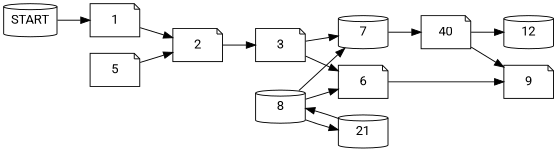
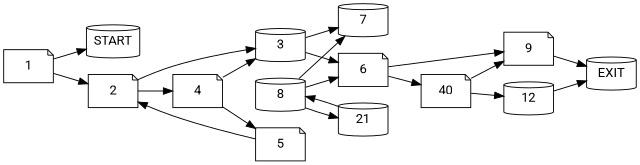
(69, 20) -> (65, 55)
(400, 32) -> (400, 79)
(280, 45) -> (280, 45)
none -> (611, 74)
none -> (198, 91)
